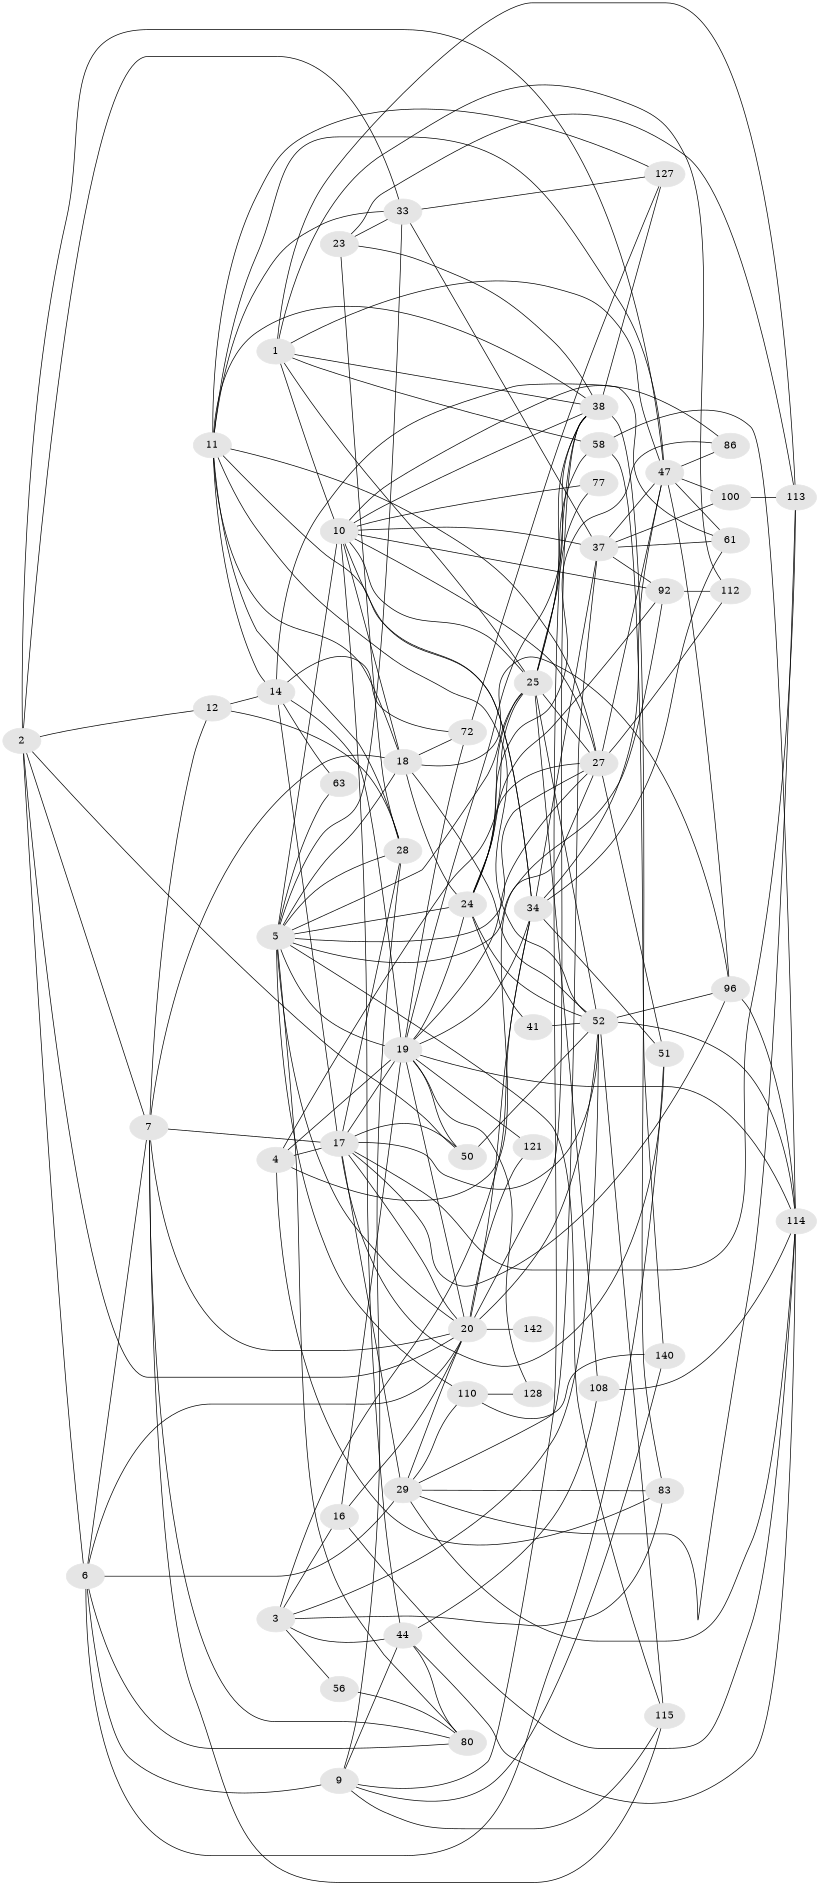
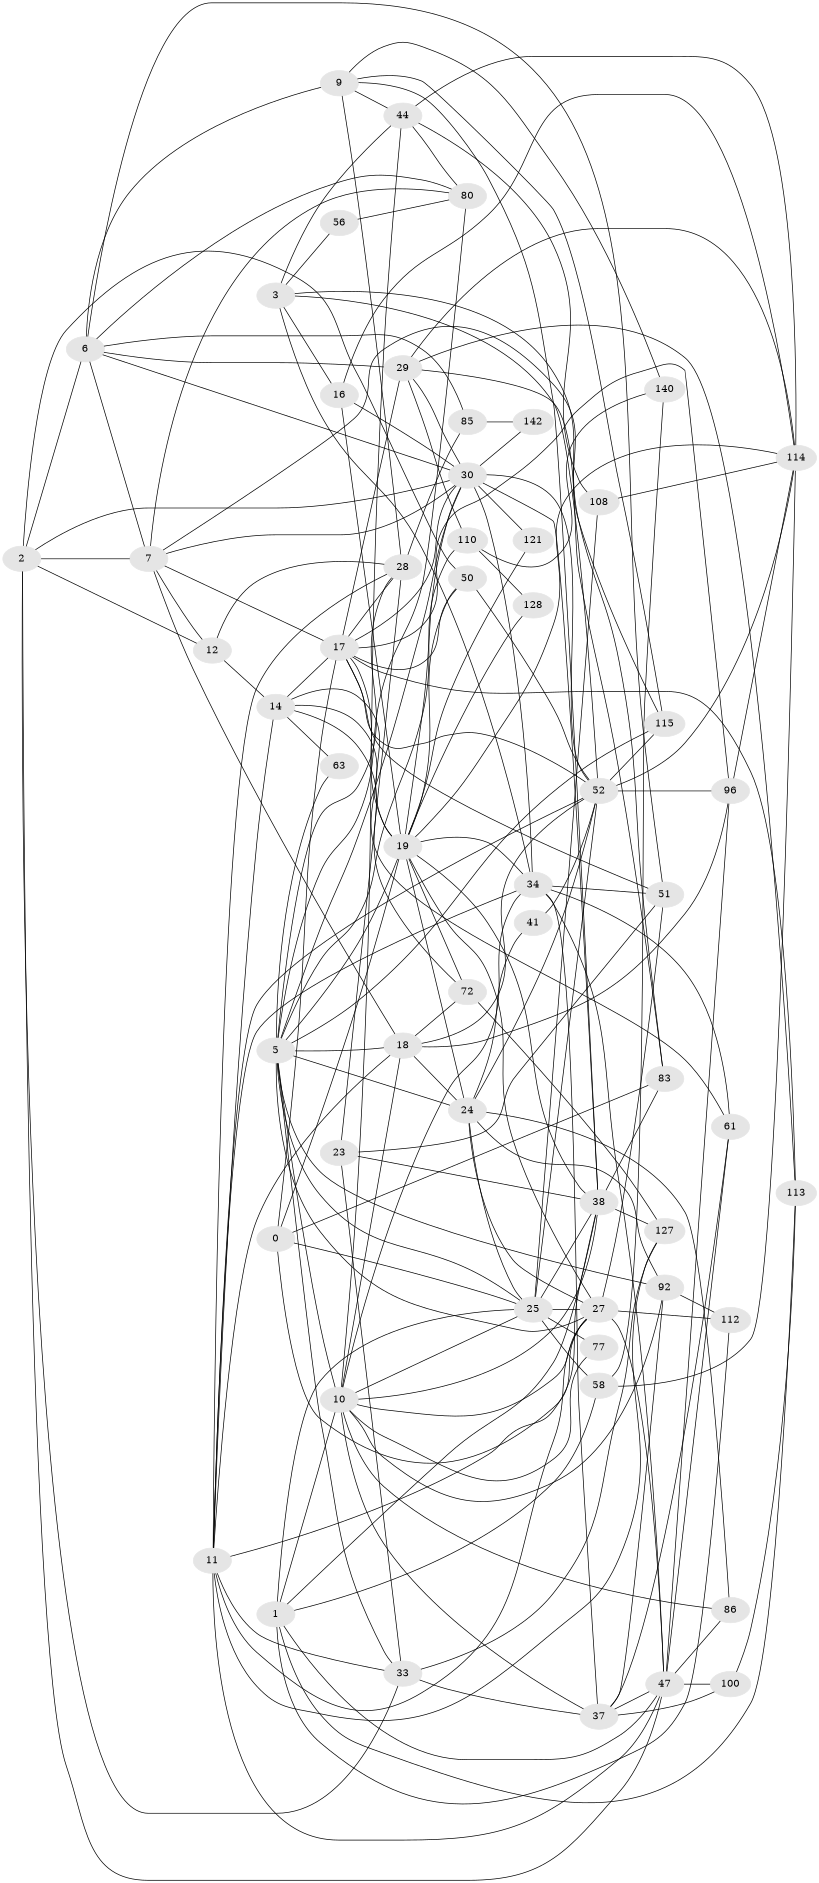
(672, 147) -> (524, 1066)
none -> (468, 422)
(574, 1038) -> none
(276, 1160) -> (276, 1239)
(468, 1329) -> (468, 476)
